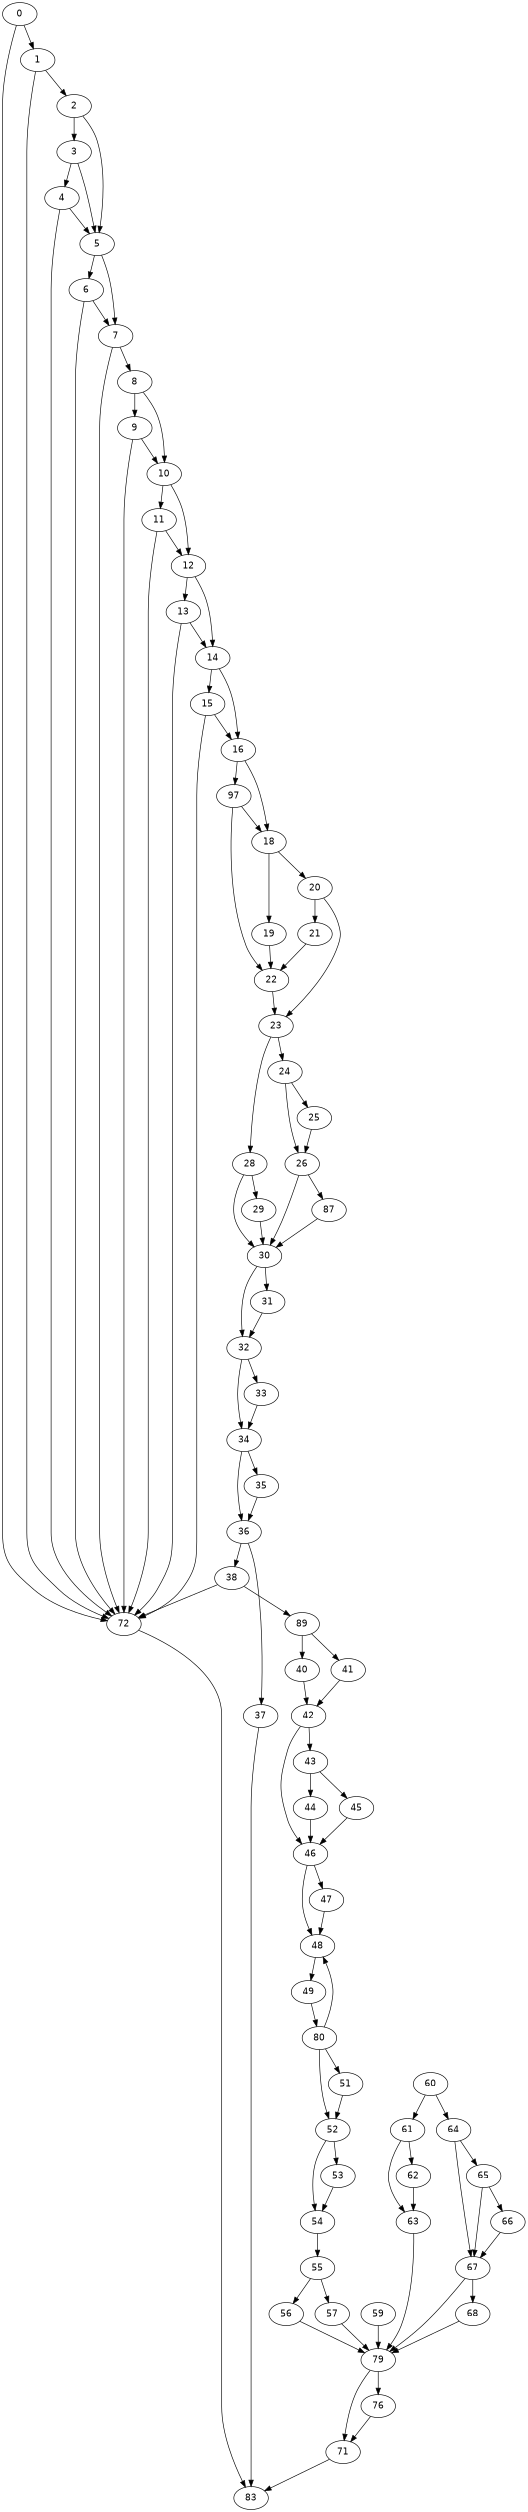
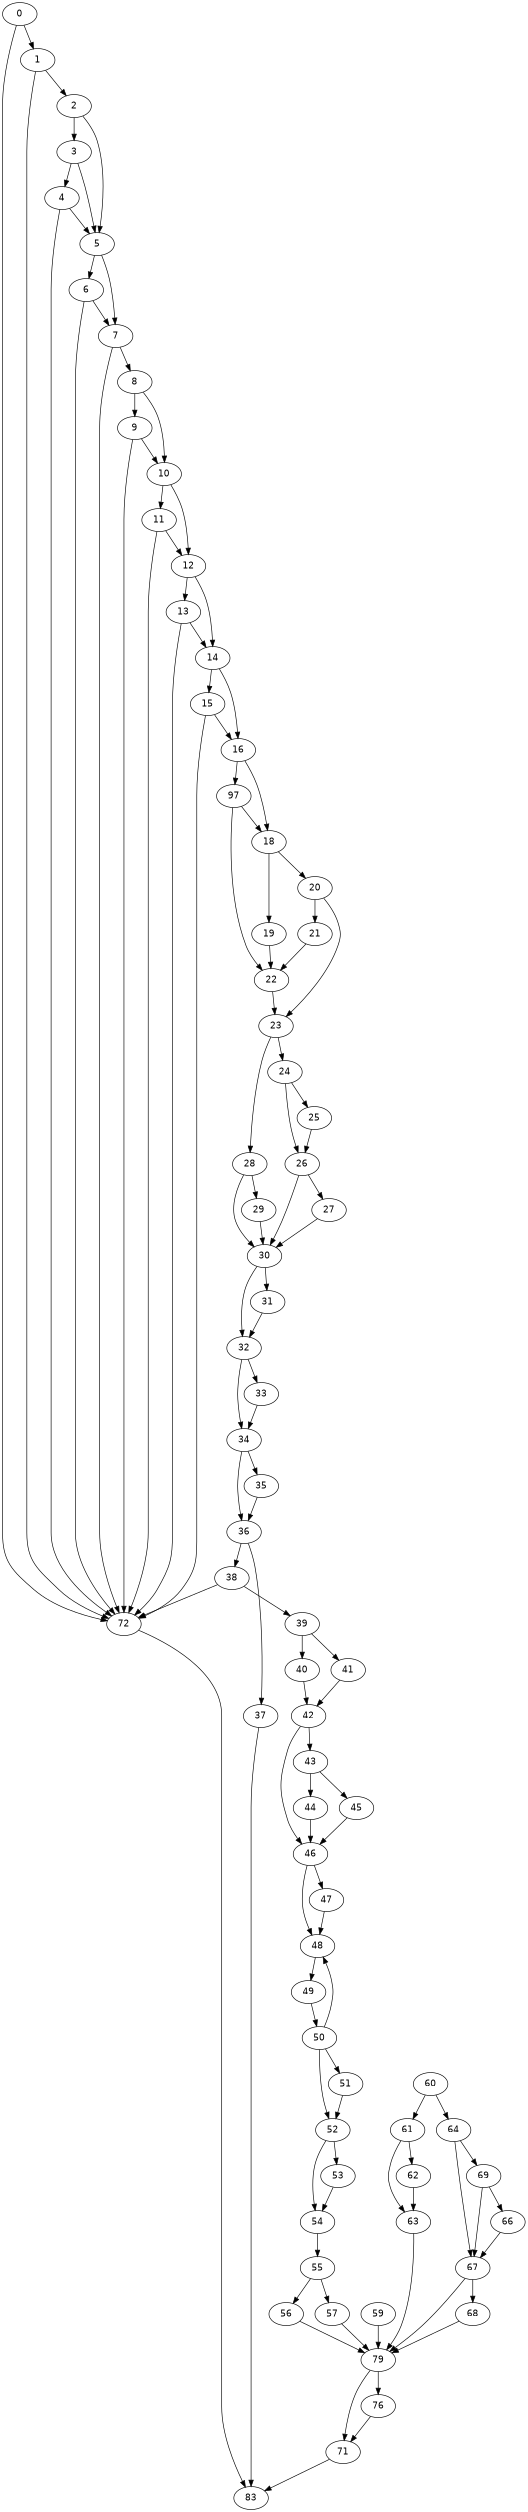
(329, 1210) -> (329, 1210)
(302, 1624) -> (302, 1624)
(319, 2038) -> (319, 2038)
(484, 2176) -> (484, 2176)
